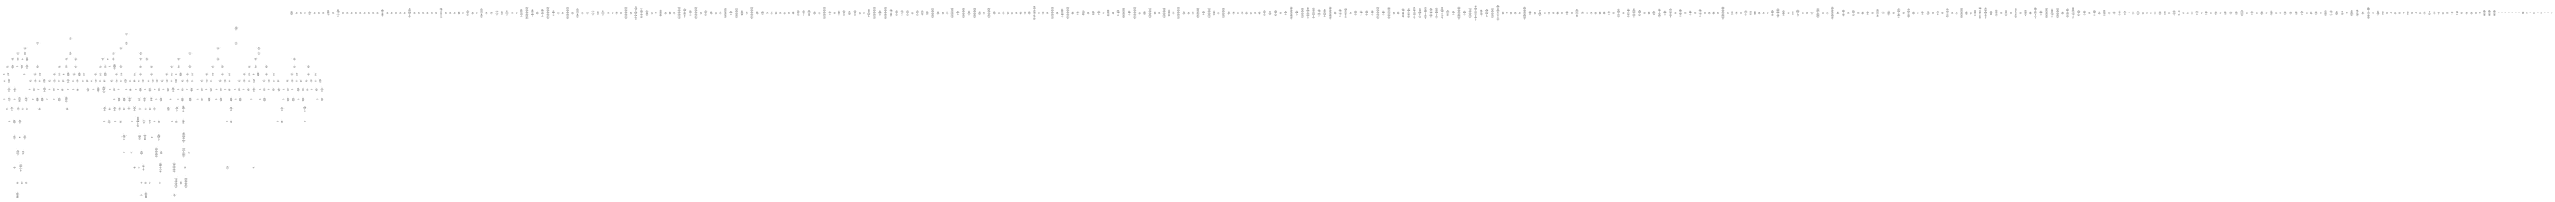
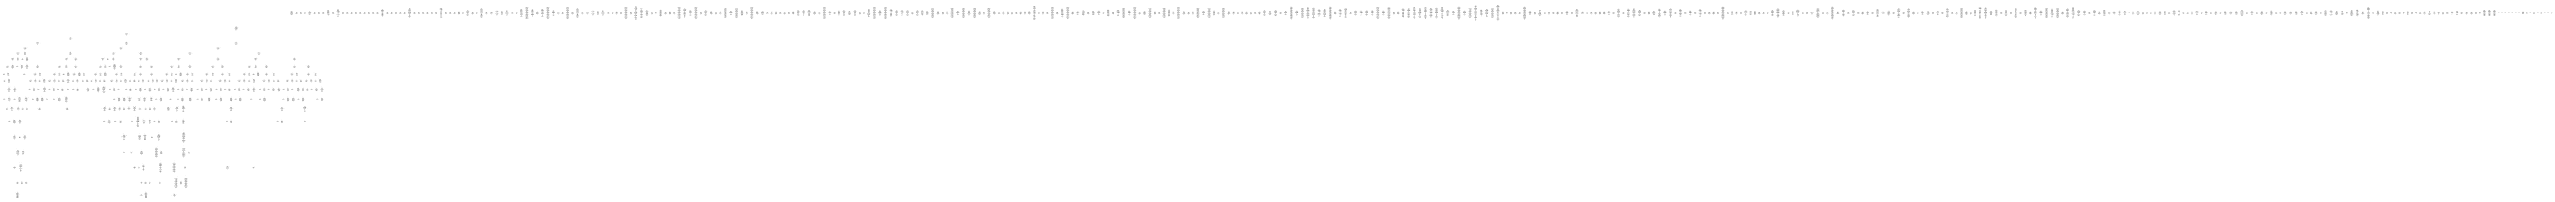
(259, 49) -> none
